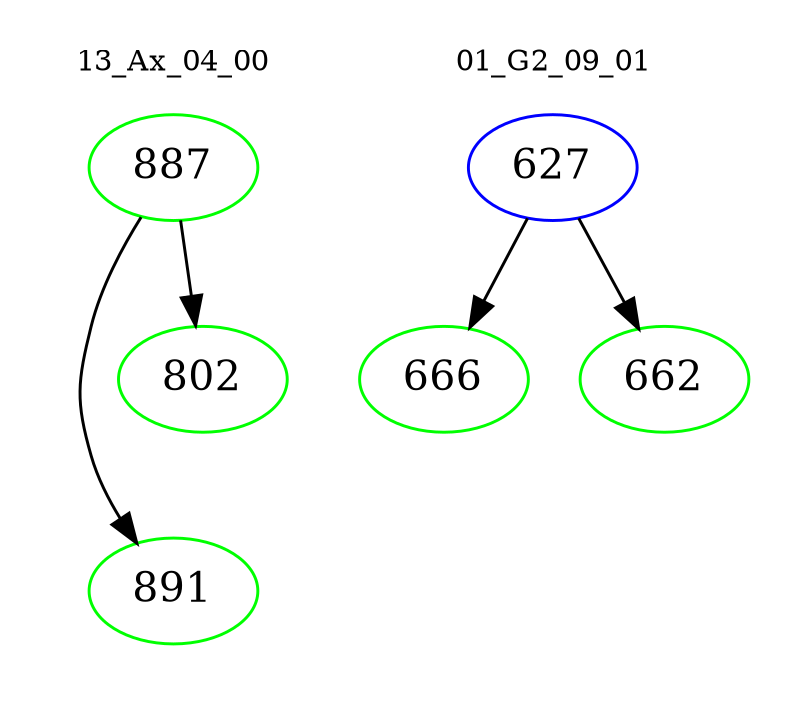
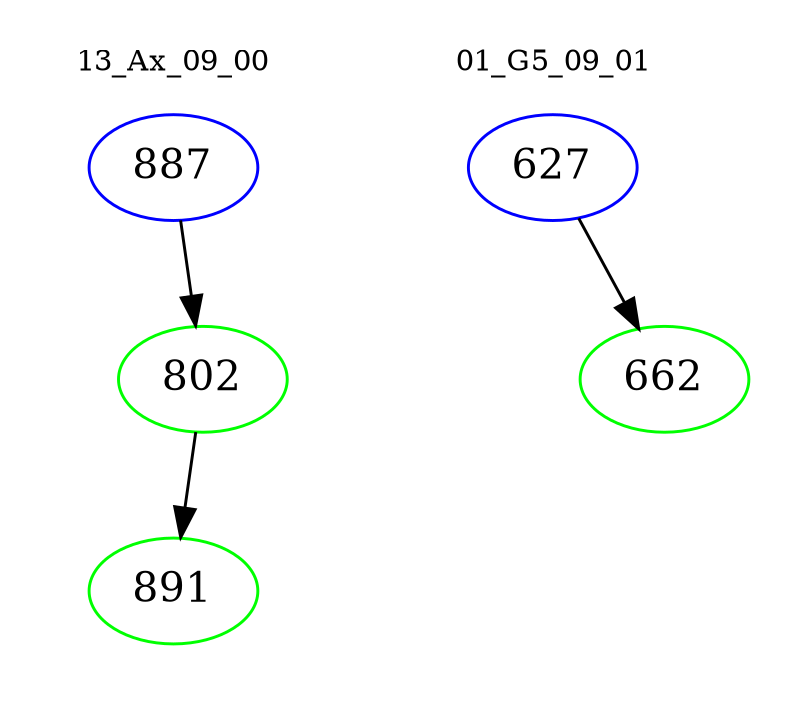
(173, 63) -> (173, 63)
(554, 63) -> (554, 63)
(173, 168) -> (173, 168)
(83, 366) -> (190, 470)
(444, 379) -> none
